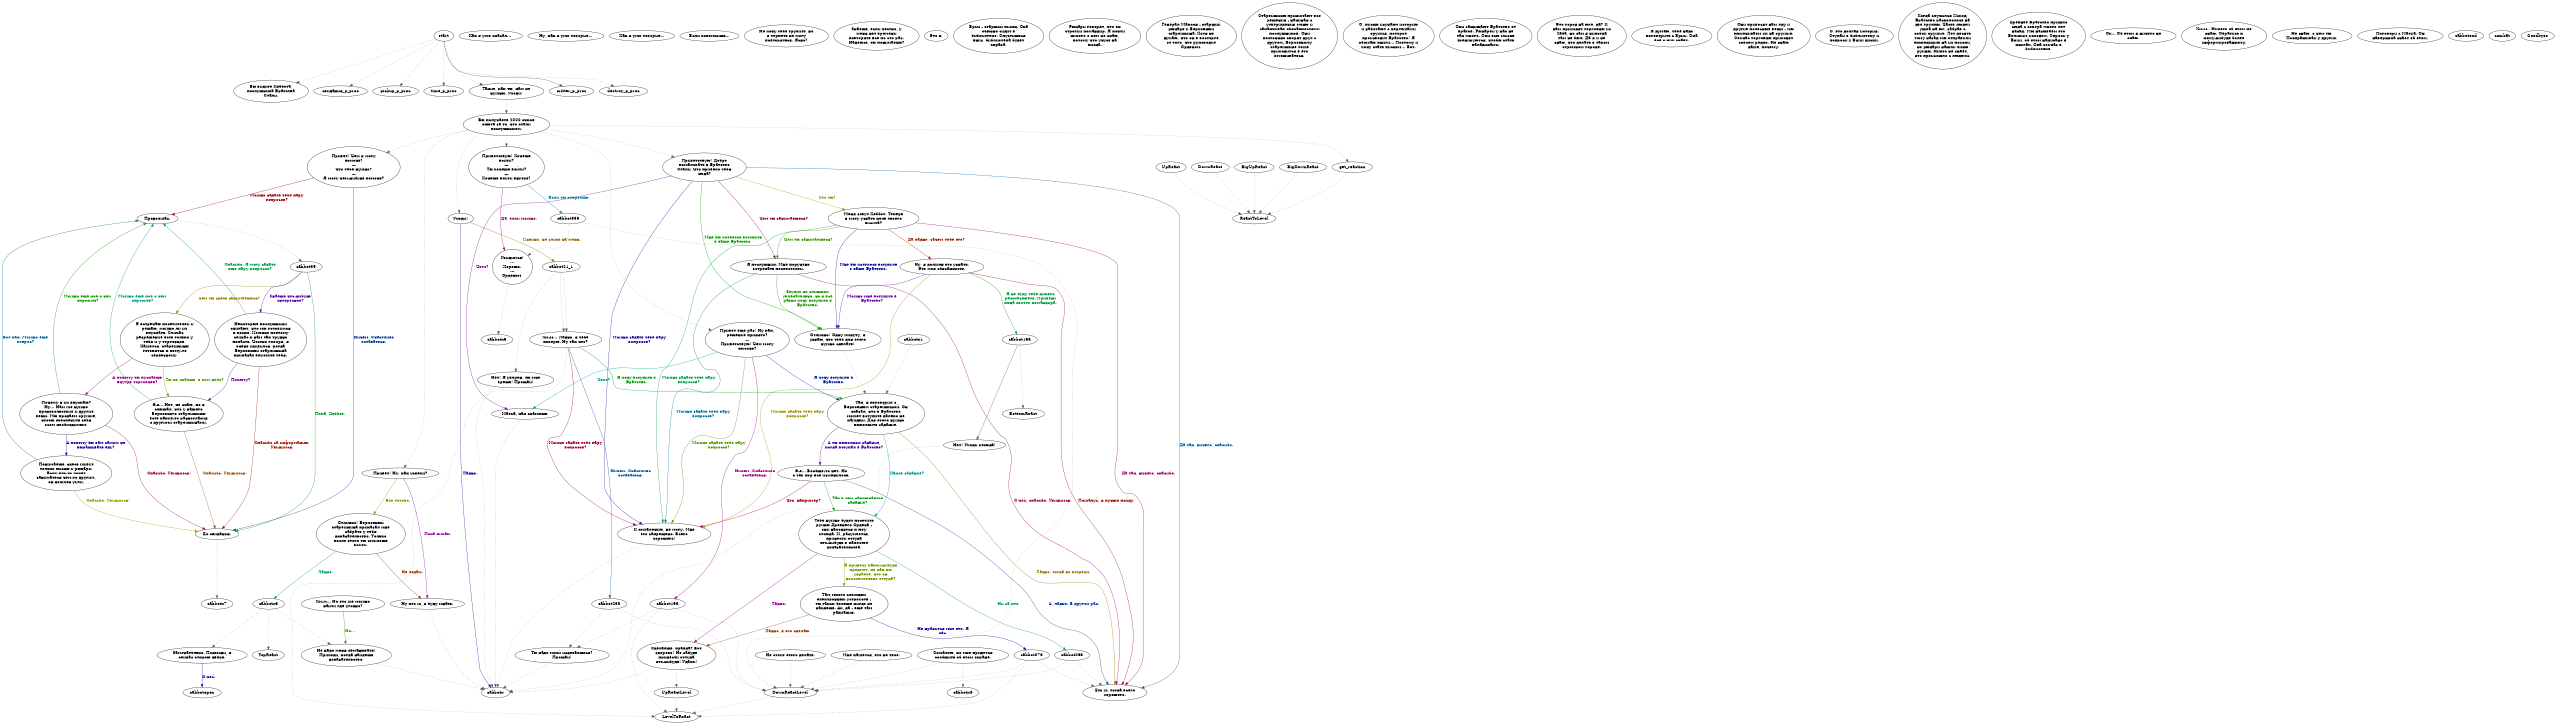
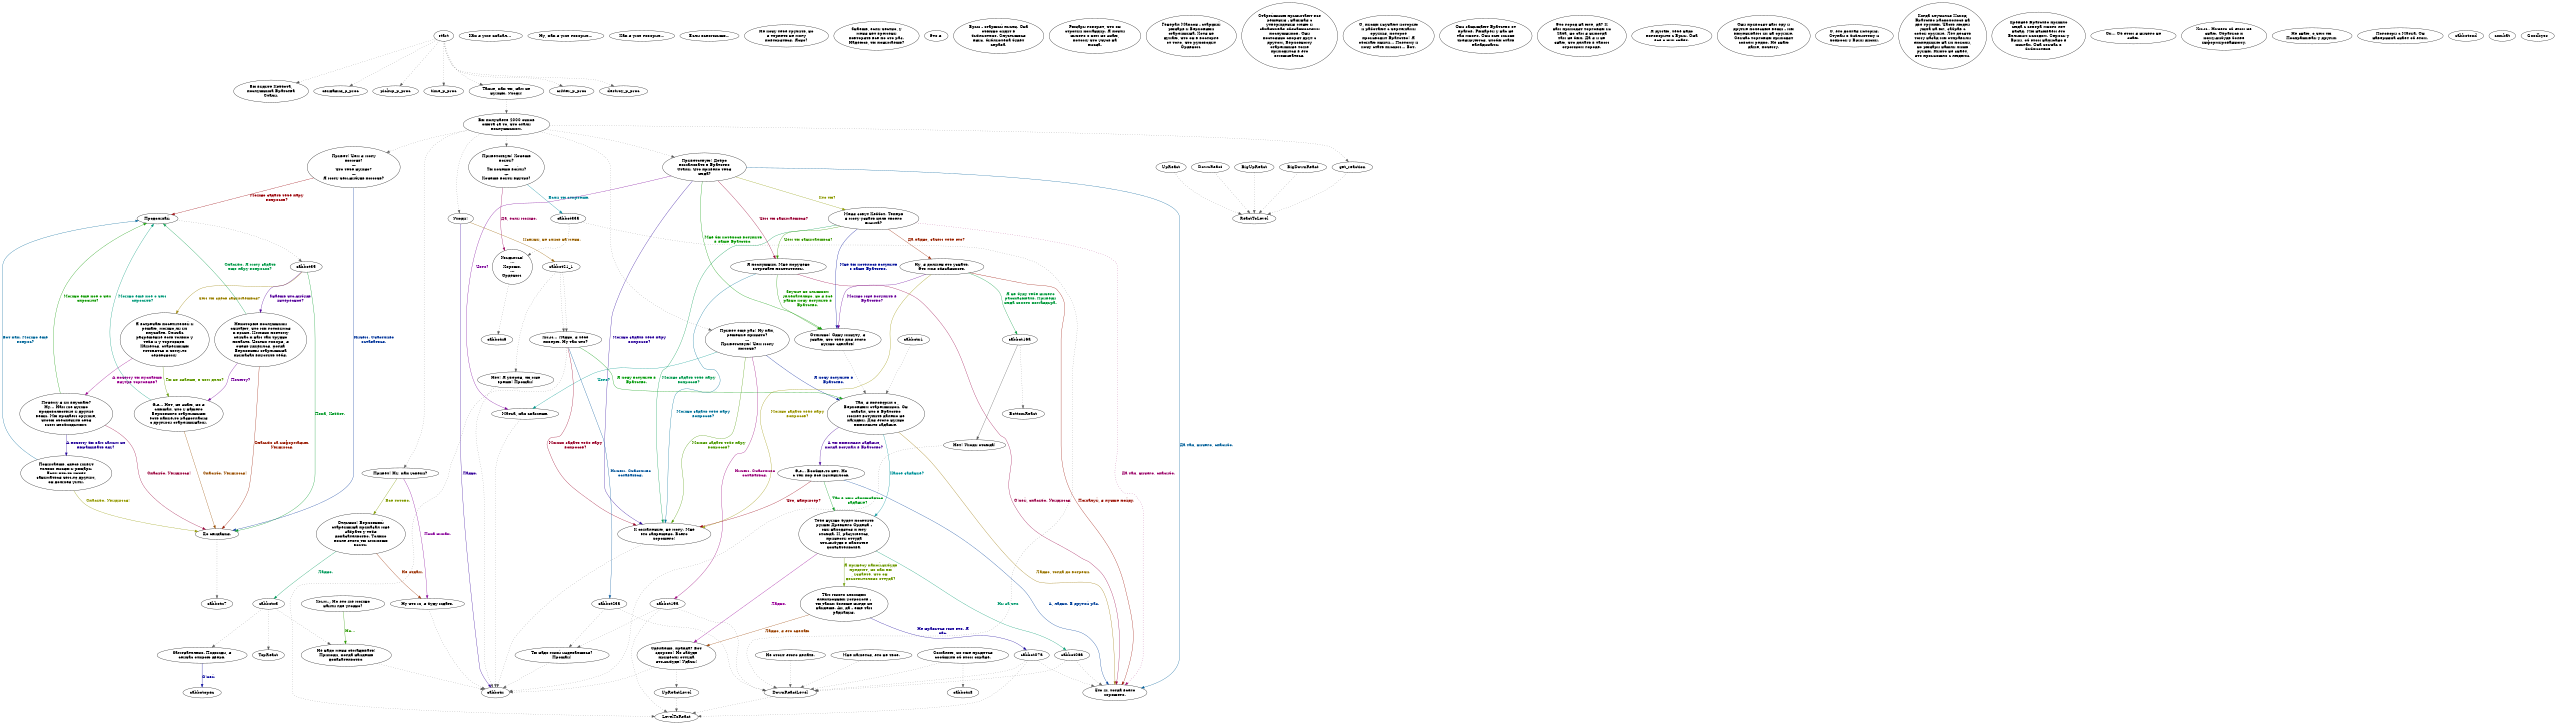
(492, 77) -> (492, 77)
(1118, 380) -> (1118, 380)
